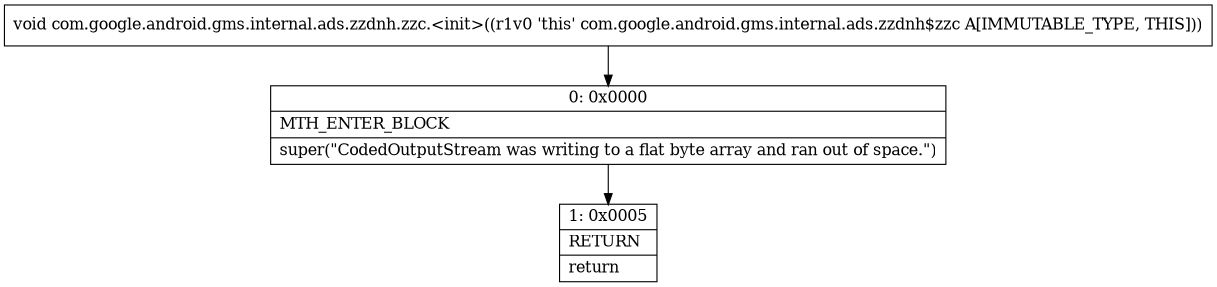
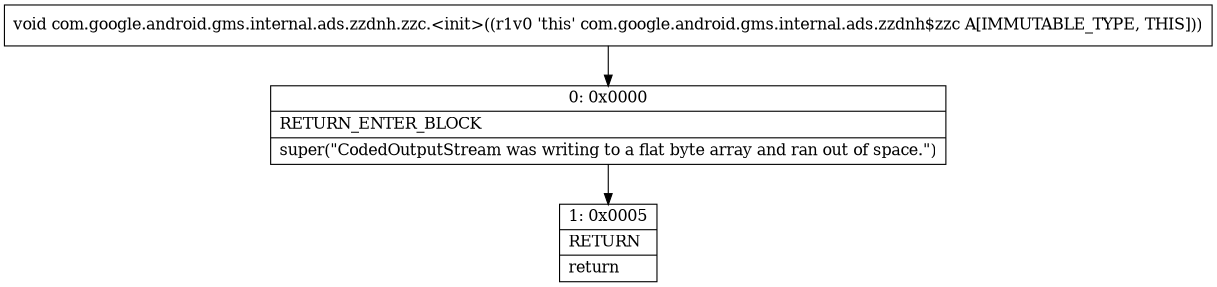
(365, 124) -> (381, 124)
